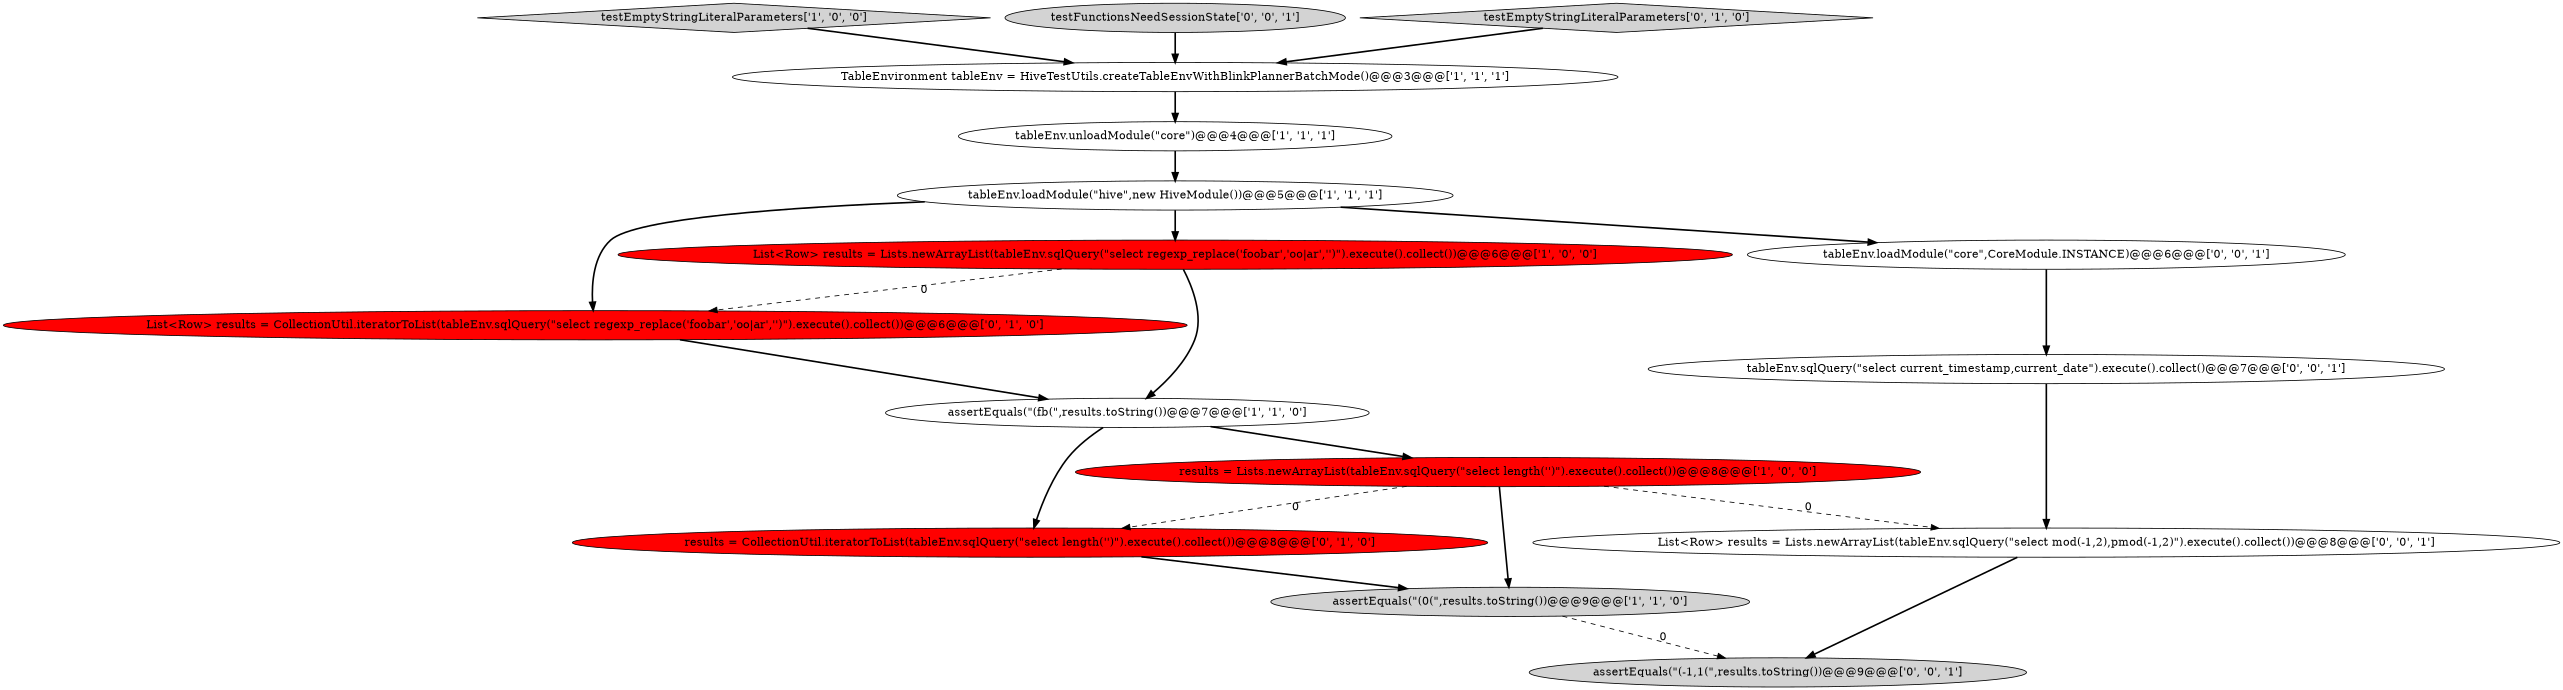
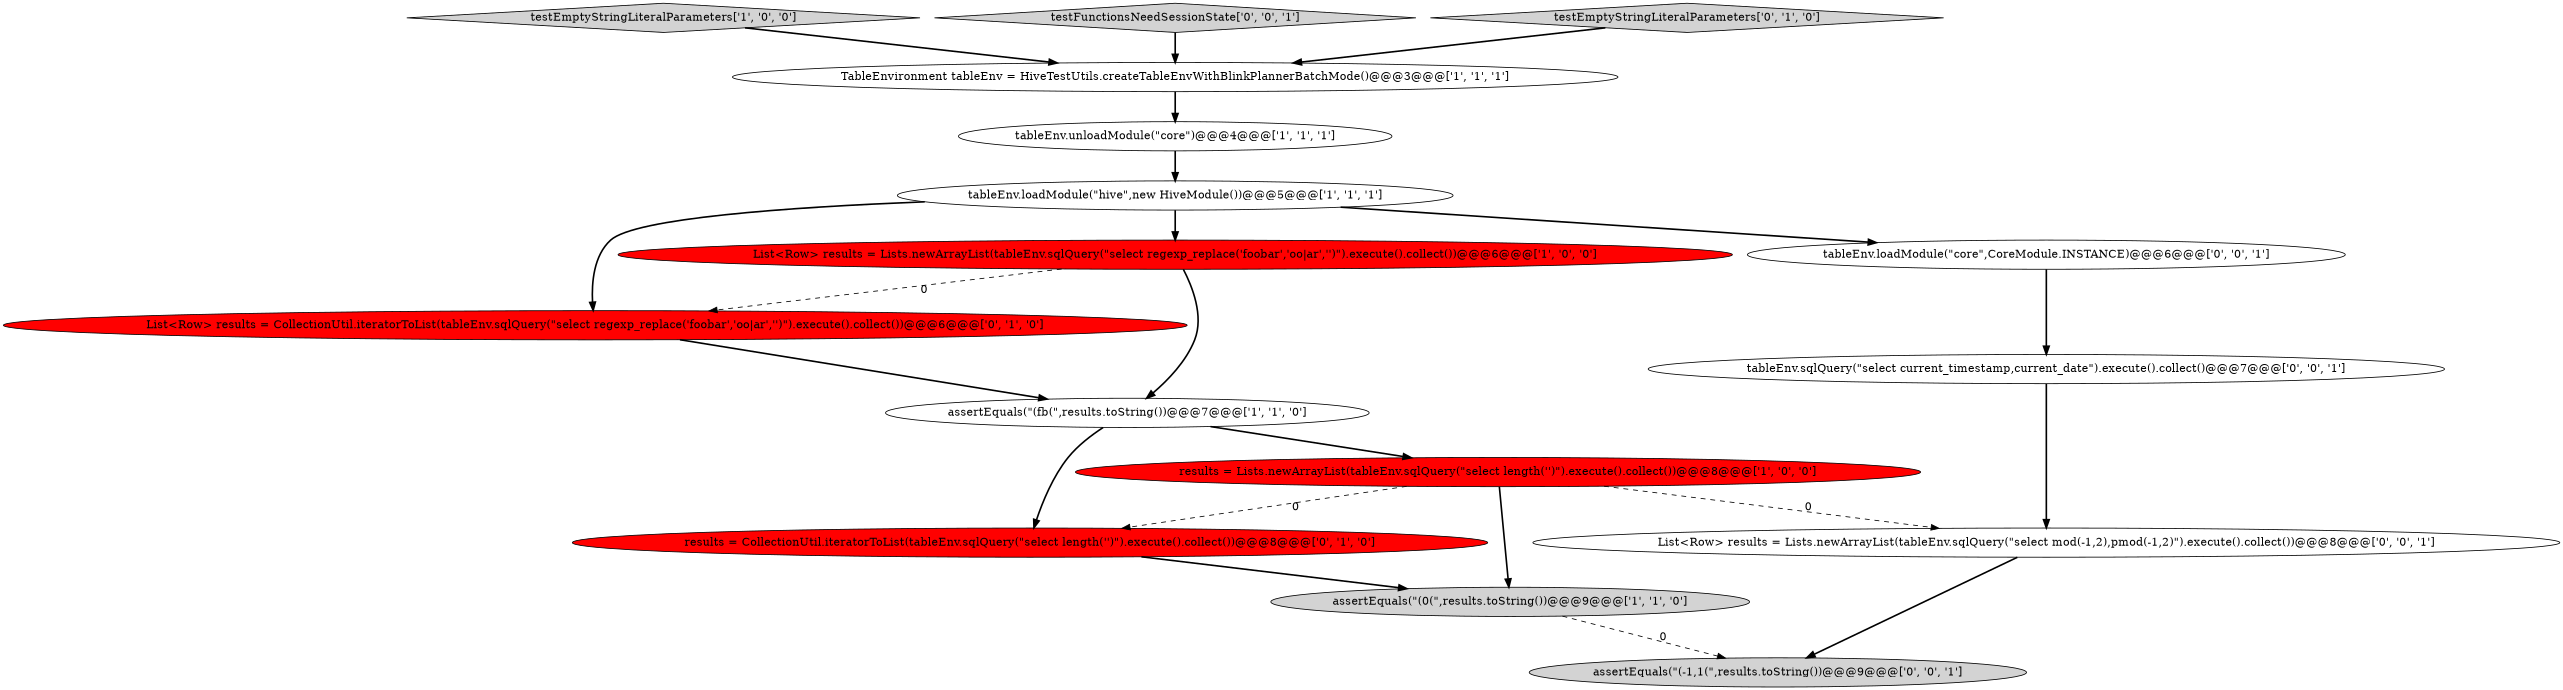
(1175, 18) -> (1175, 18)
